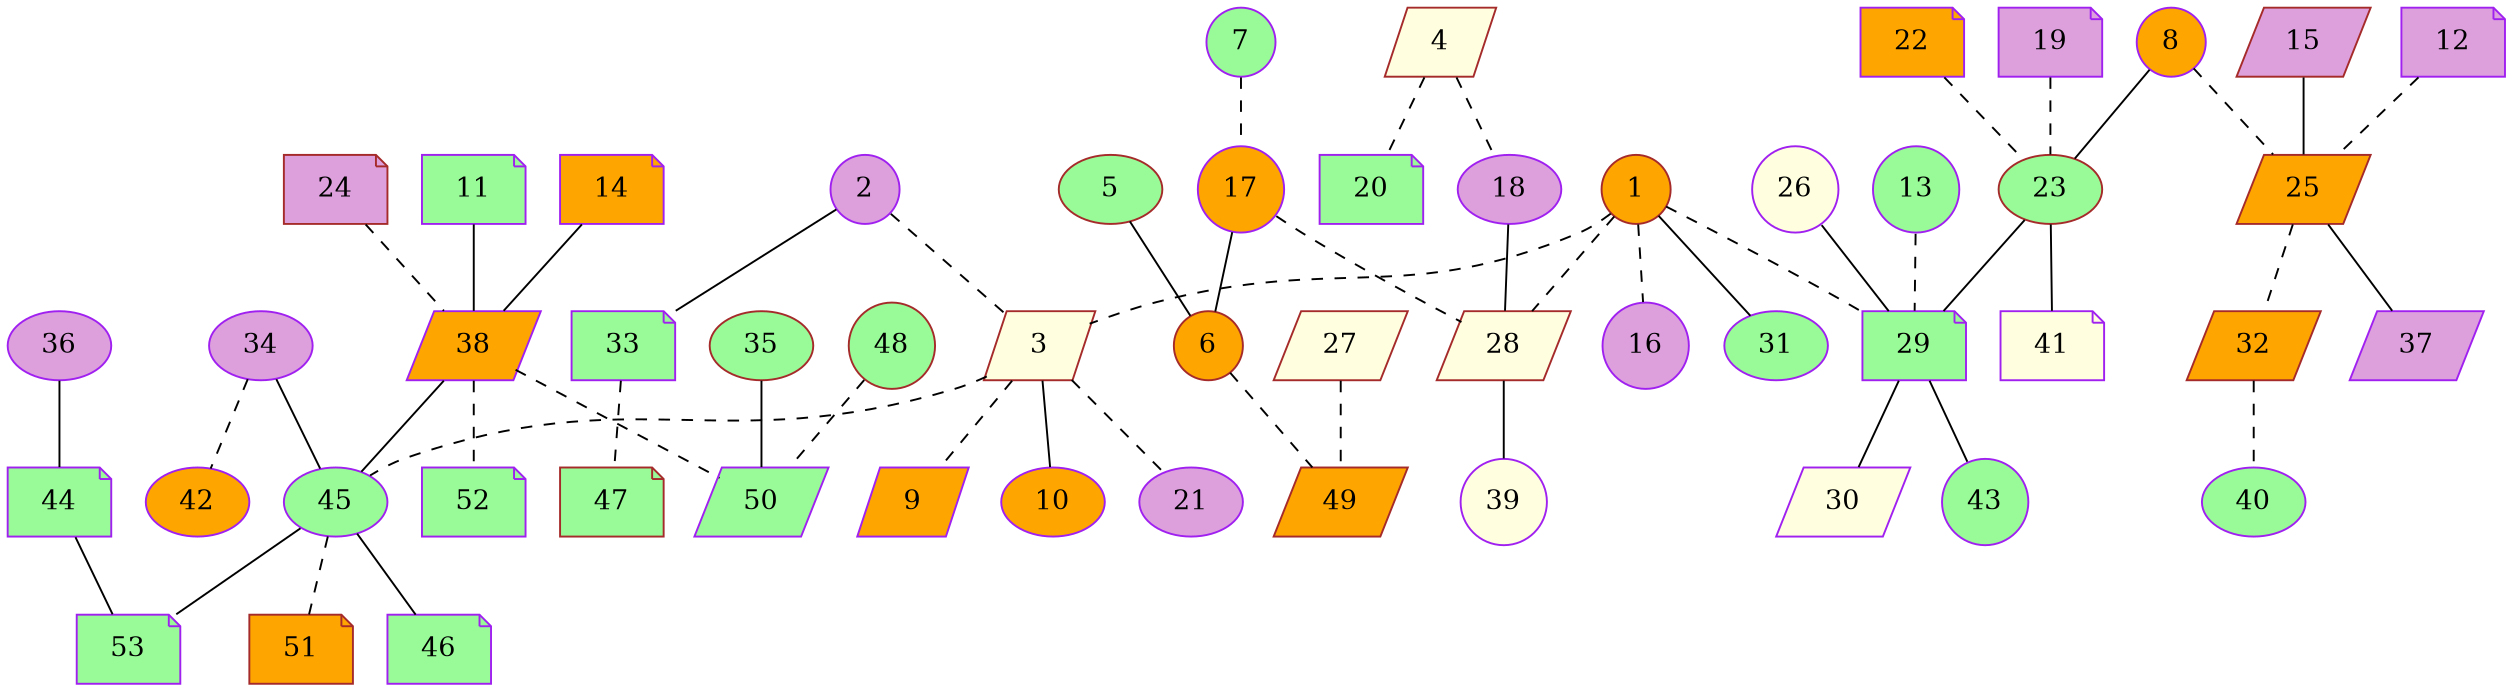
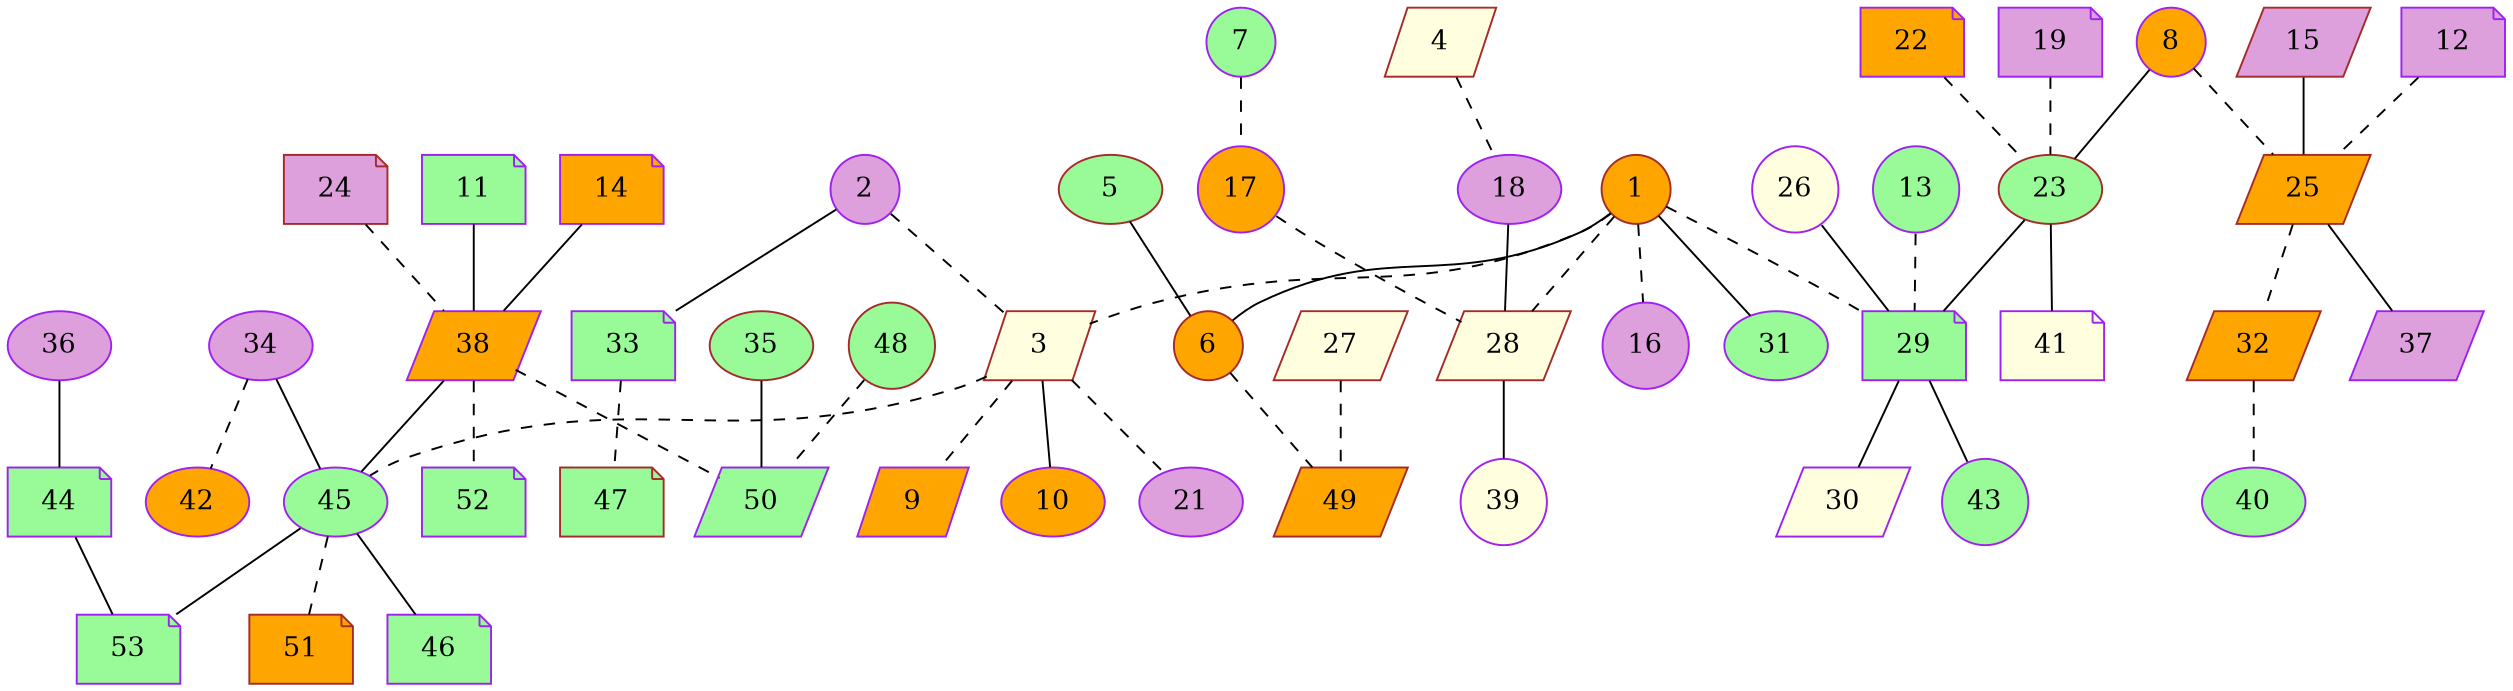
(1371, 189) -> none
(1224, 272) -> (1421, 266)
